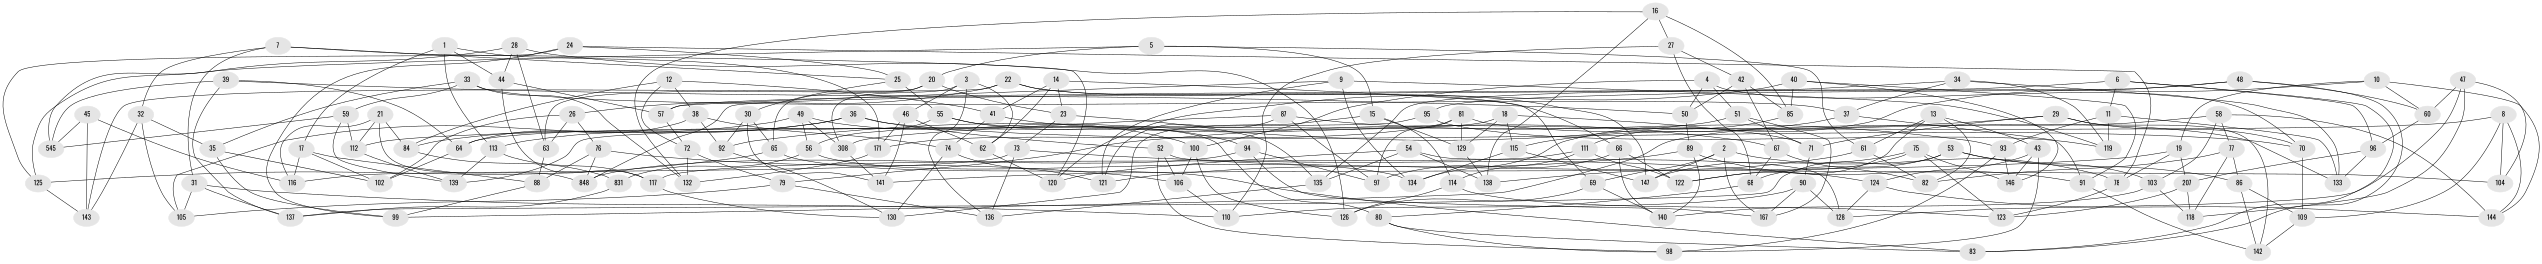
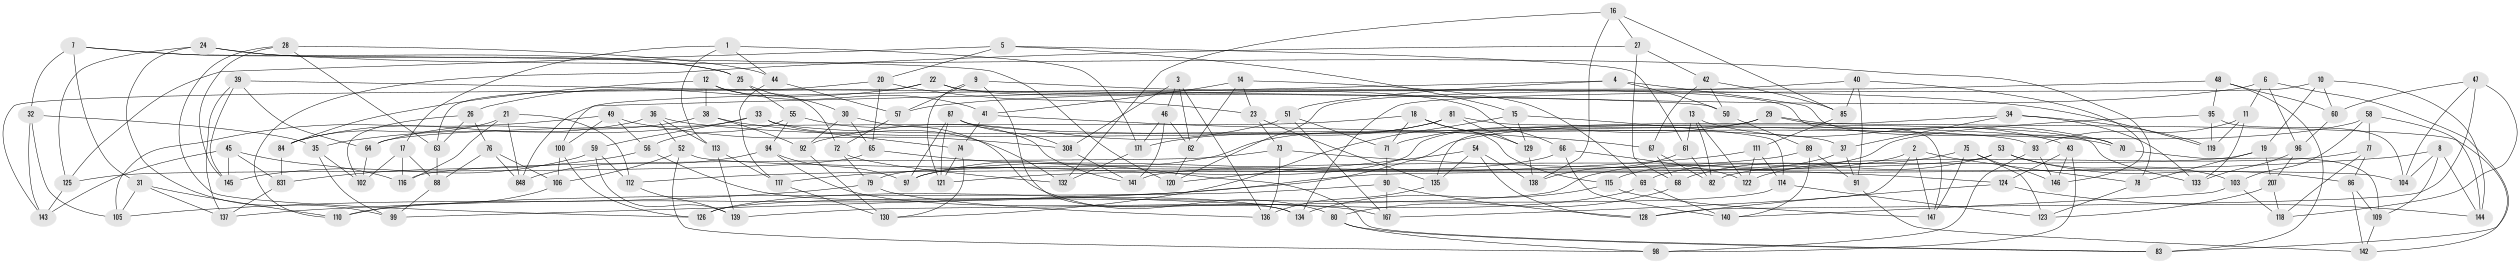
none -> (2375, 135)
(51, 149) -> (229, 183)
none -> (258, 168)
